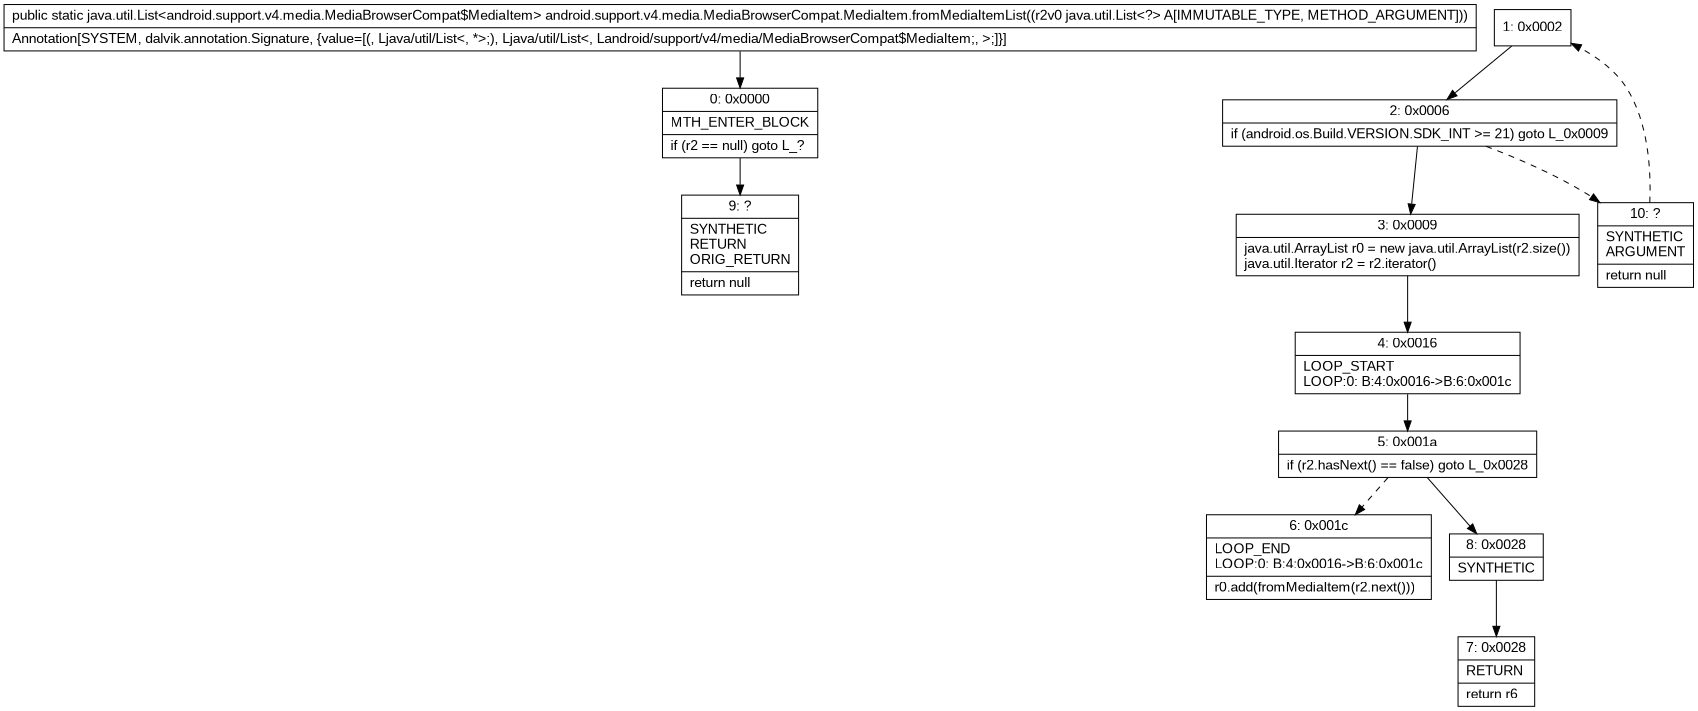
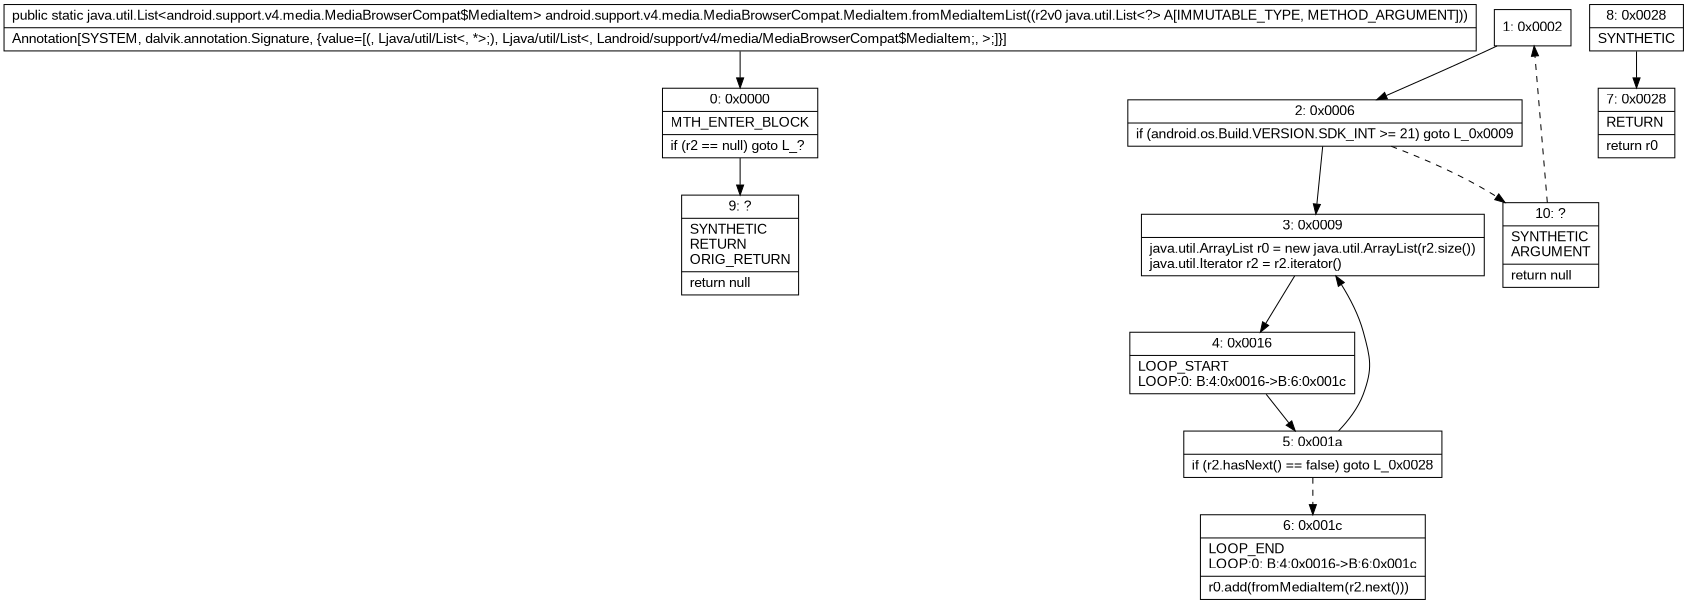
(1449, 502) -> (1369, 359)
(1492, 694) -> (1632, 146)
